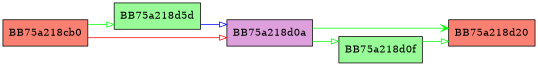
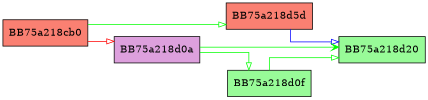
(157, 16) -> (269, 16)
(210, 25) -> (305, 42)
(492, 33) -> (382, 50)
